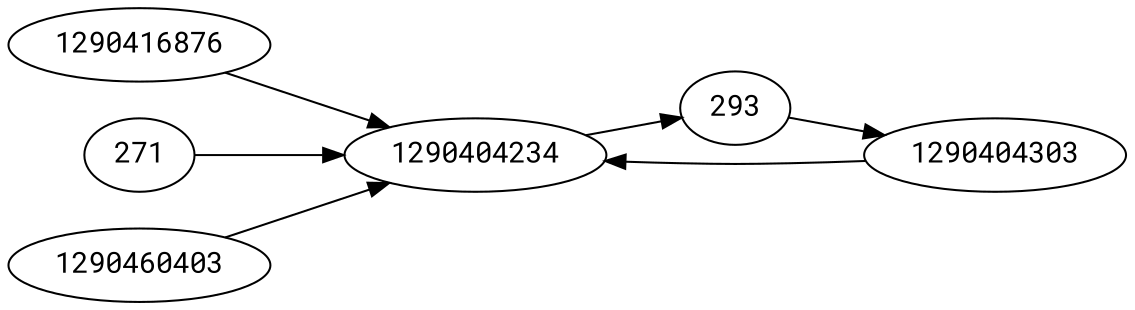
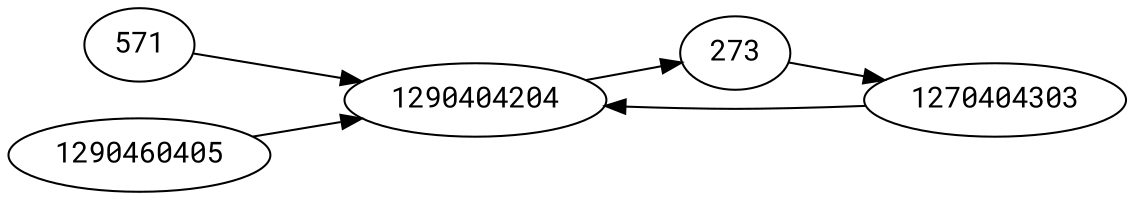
(139, 45) -> none
(735, 108) -> (735, 53)
(139, 155) -> (139, 45)
(475, 155) -> (475, 100)
(995, 155) -> (995, 100)
(139, 265) -> (139, 155)
